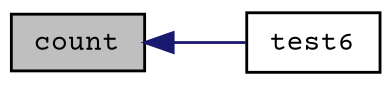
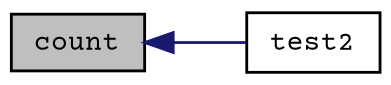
(313, 43) -> (313, 43)
